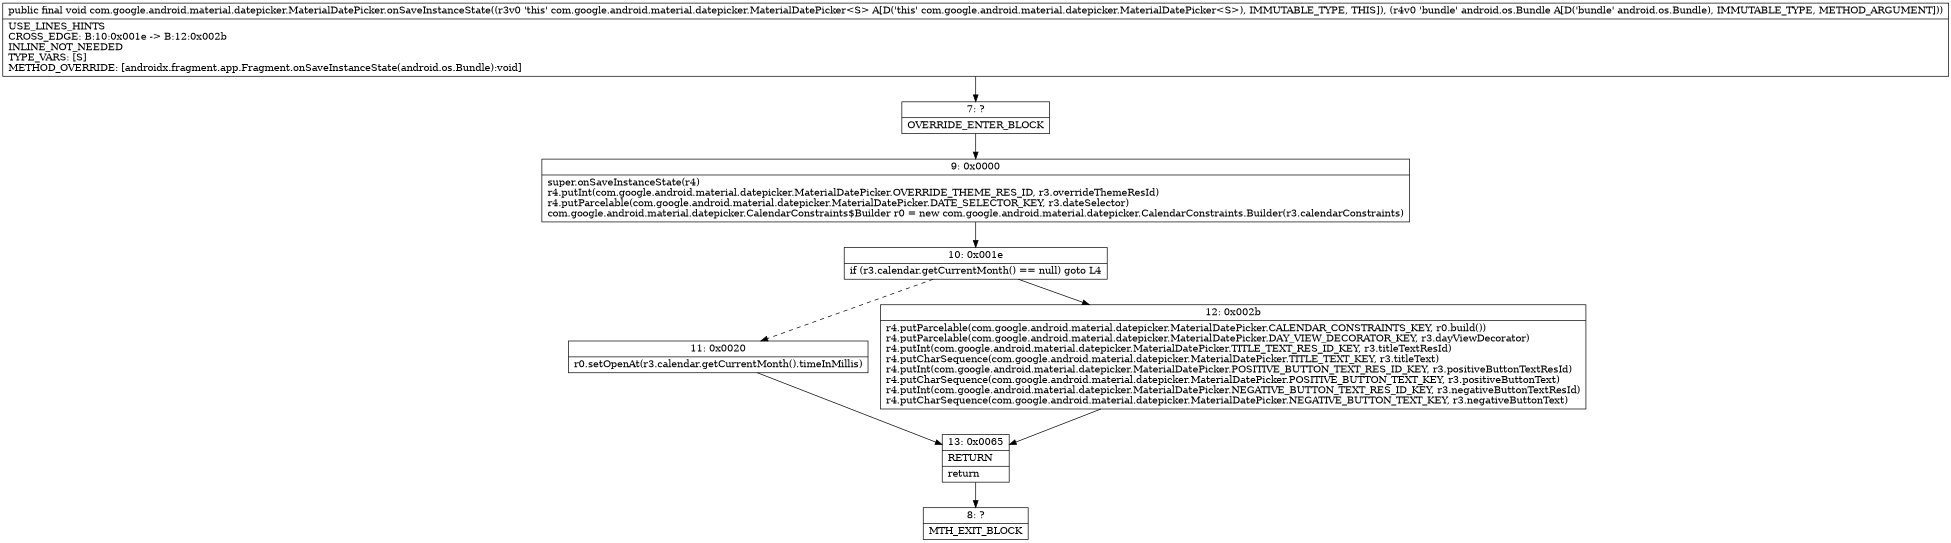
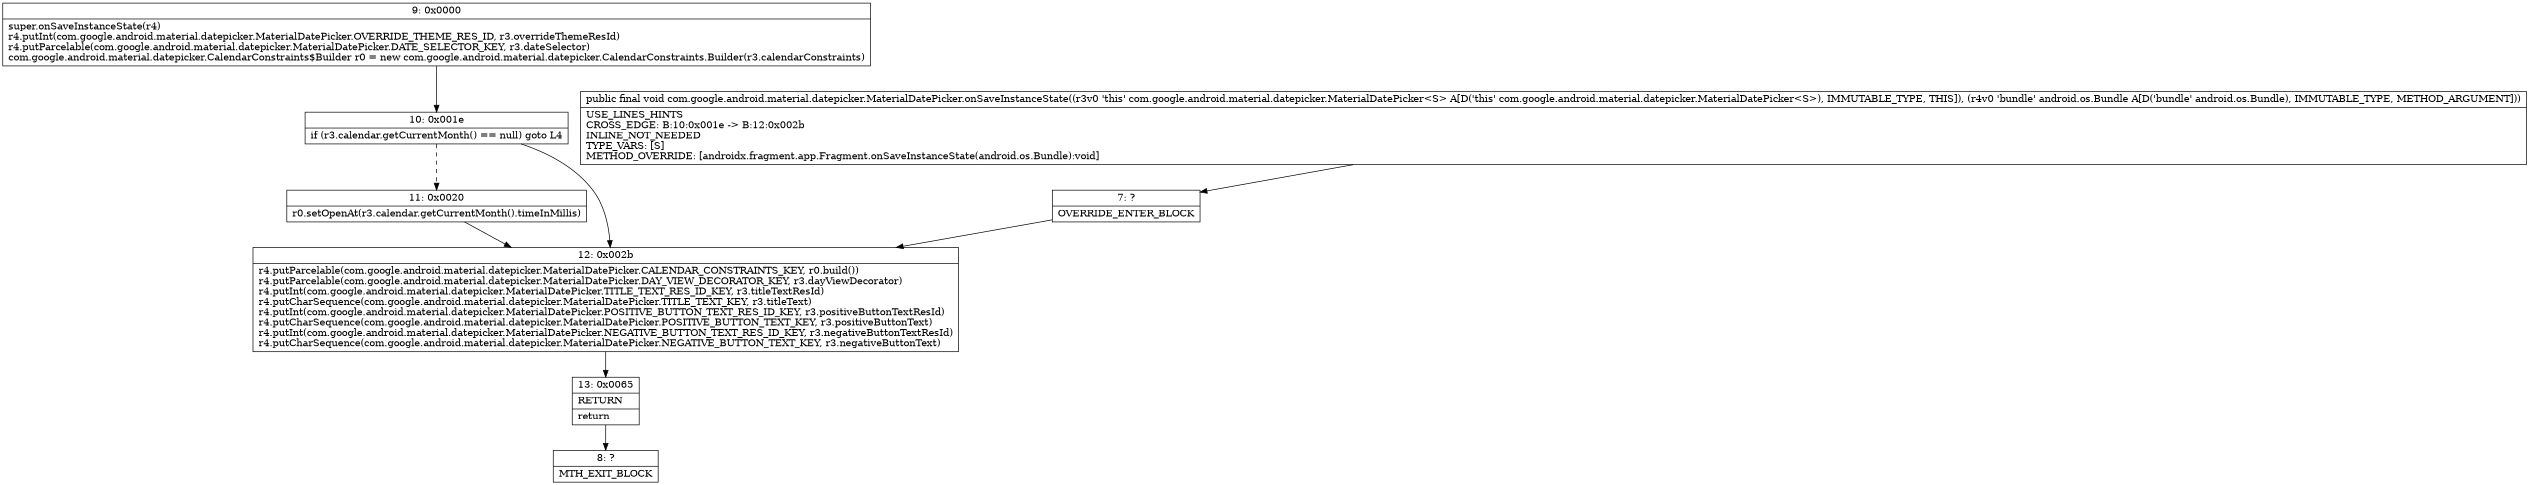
(976, 143) -> (978, 233)
(846, 407) -> (485, 233)
